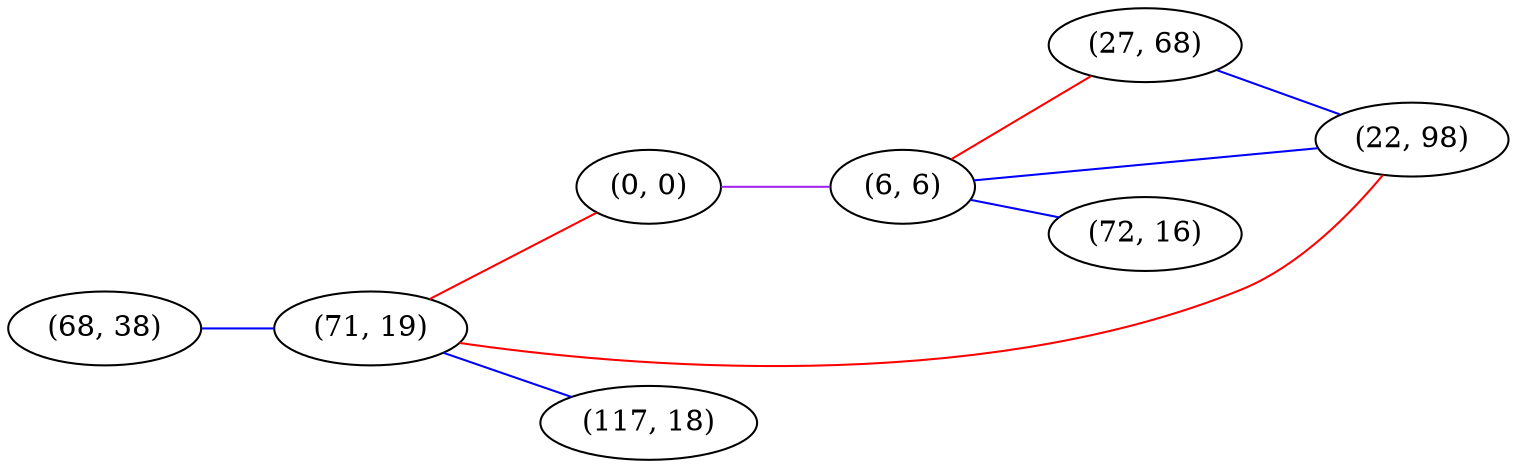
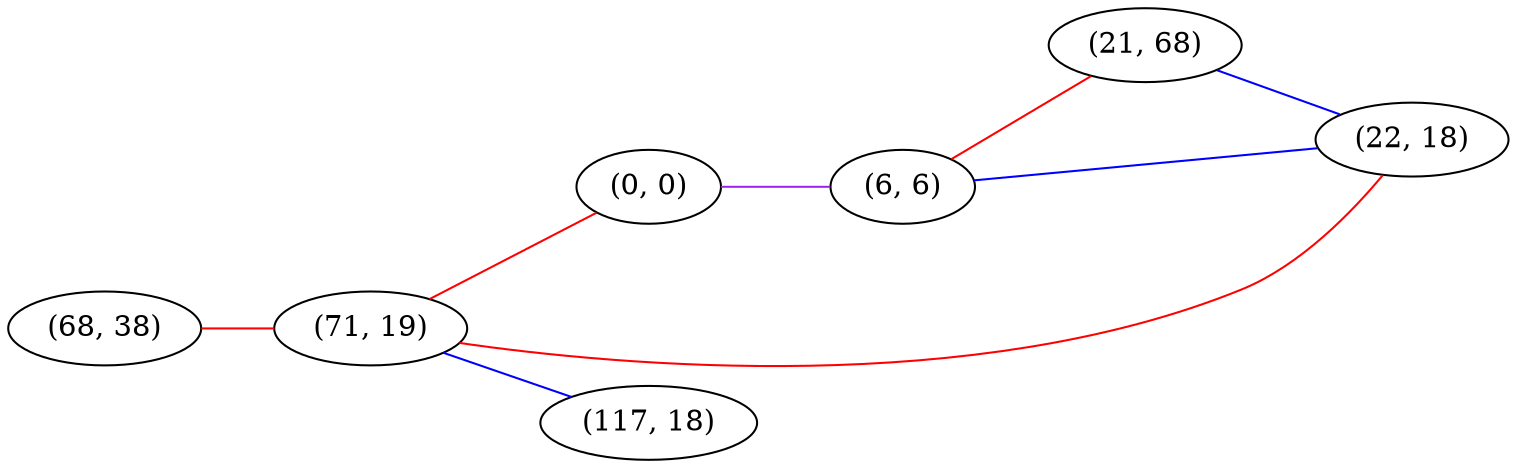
(1145, 45) -> (1145, 45)
(1412, 140) -> (1412, 140)
(1145, 234) -> none
(238, 328) -> (238, 328)
